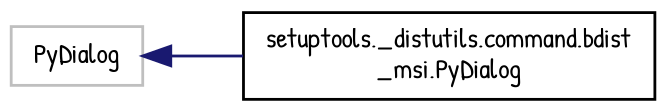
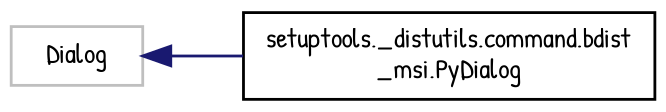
(77, 56) -> (77, 56)
